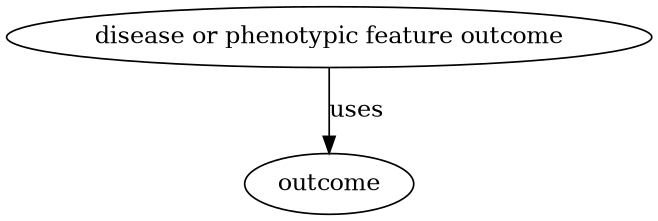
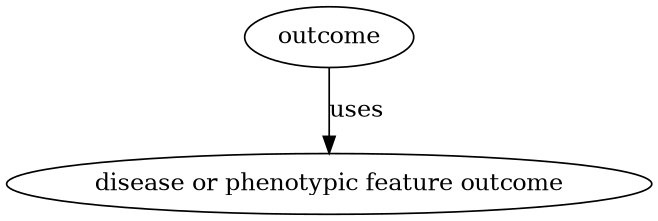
(329, 102) -> (329, 102)
